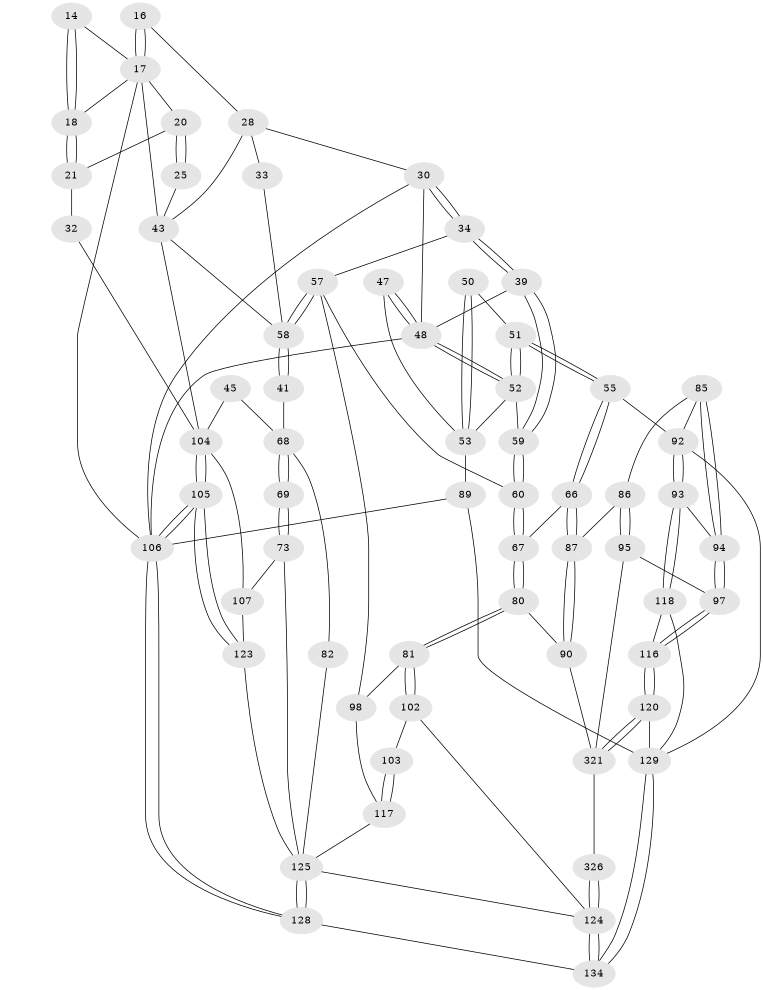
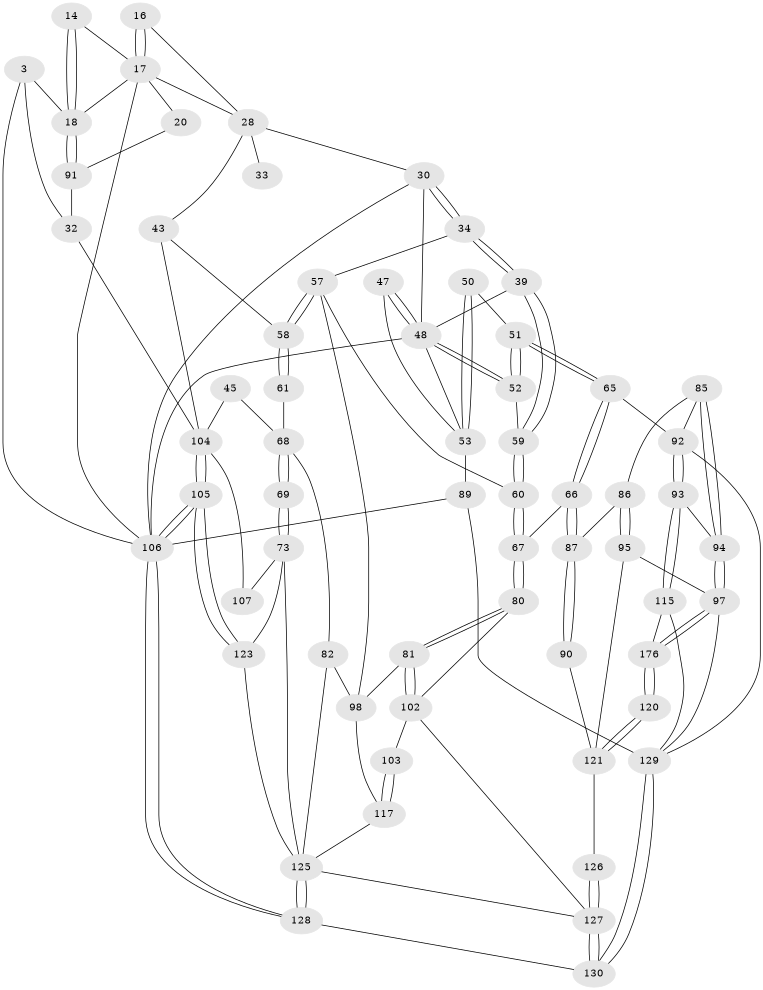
none -> (24, 69)
(150, 149) -> (194, 96)
(72, 176) -> (72, 176)
(181, 176) -> none
(273, 256) -> none
(284, 389) -> (284, 389)
(610, 389) -> (610, 389)
(491, 415) -> (443, 389)
(665, 601) -> (665, 601)
(243, 628) -> (274, 604)
(543, 628) -> (465, 655)
(649, 655) -> (649, 655)
none -> (342, 681)
(649, 735) -> (705, 689)
(594, 761) -> (594, 761)
(594, 867) -> (594, 867)
(594, 921) -> (594, 921)
(594, 974) -> (594, 974)
